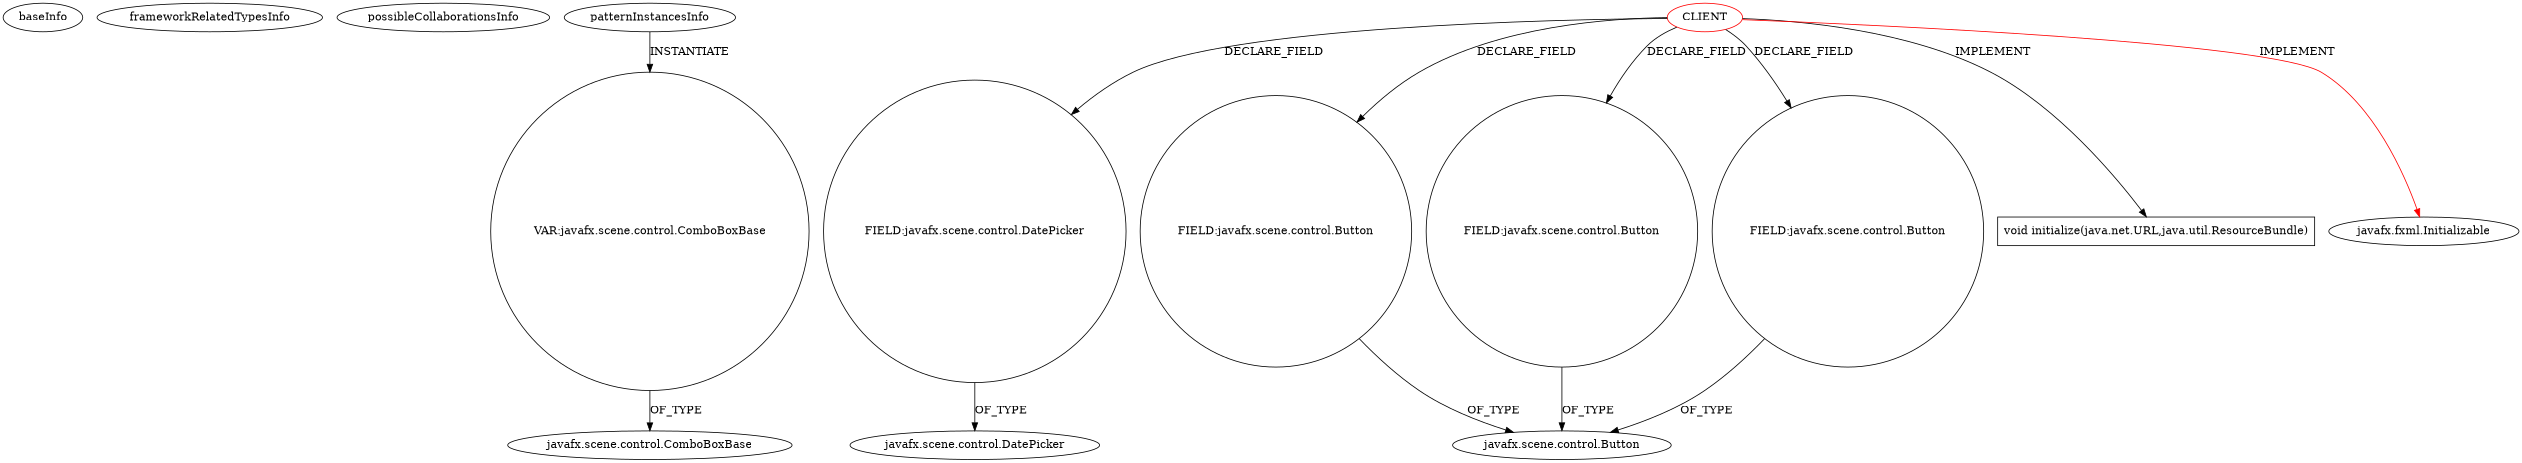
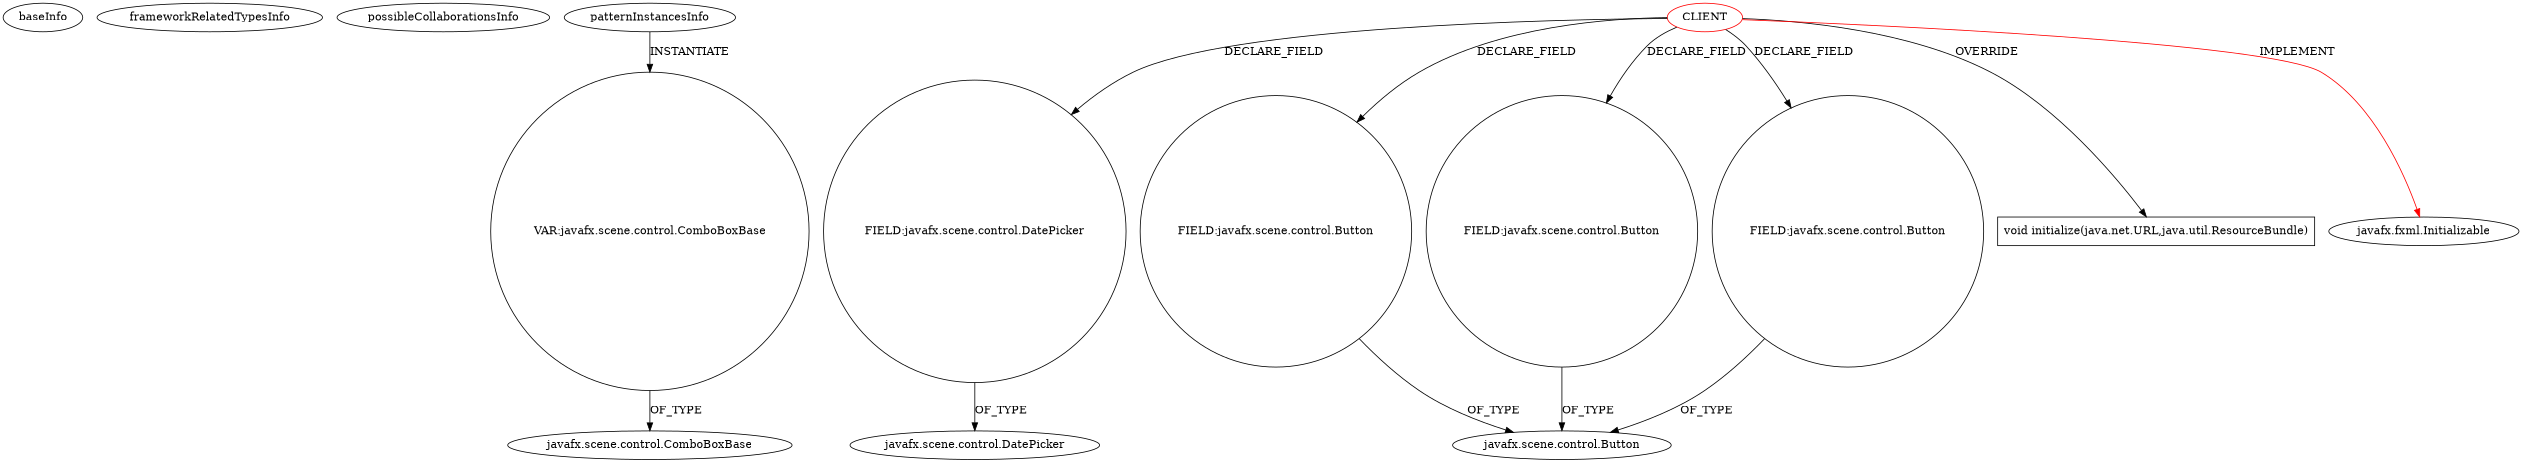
(1993, 52) -> (1987, 52)
